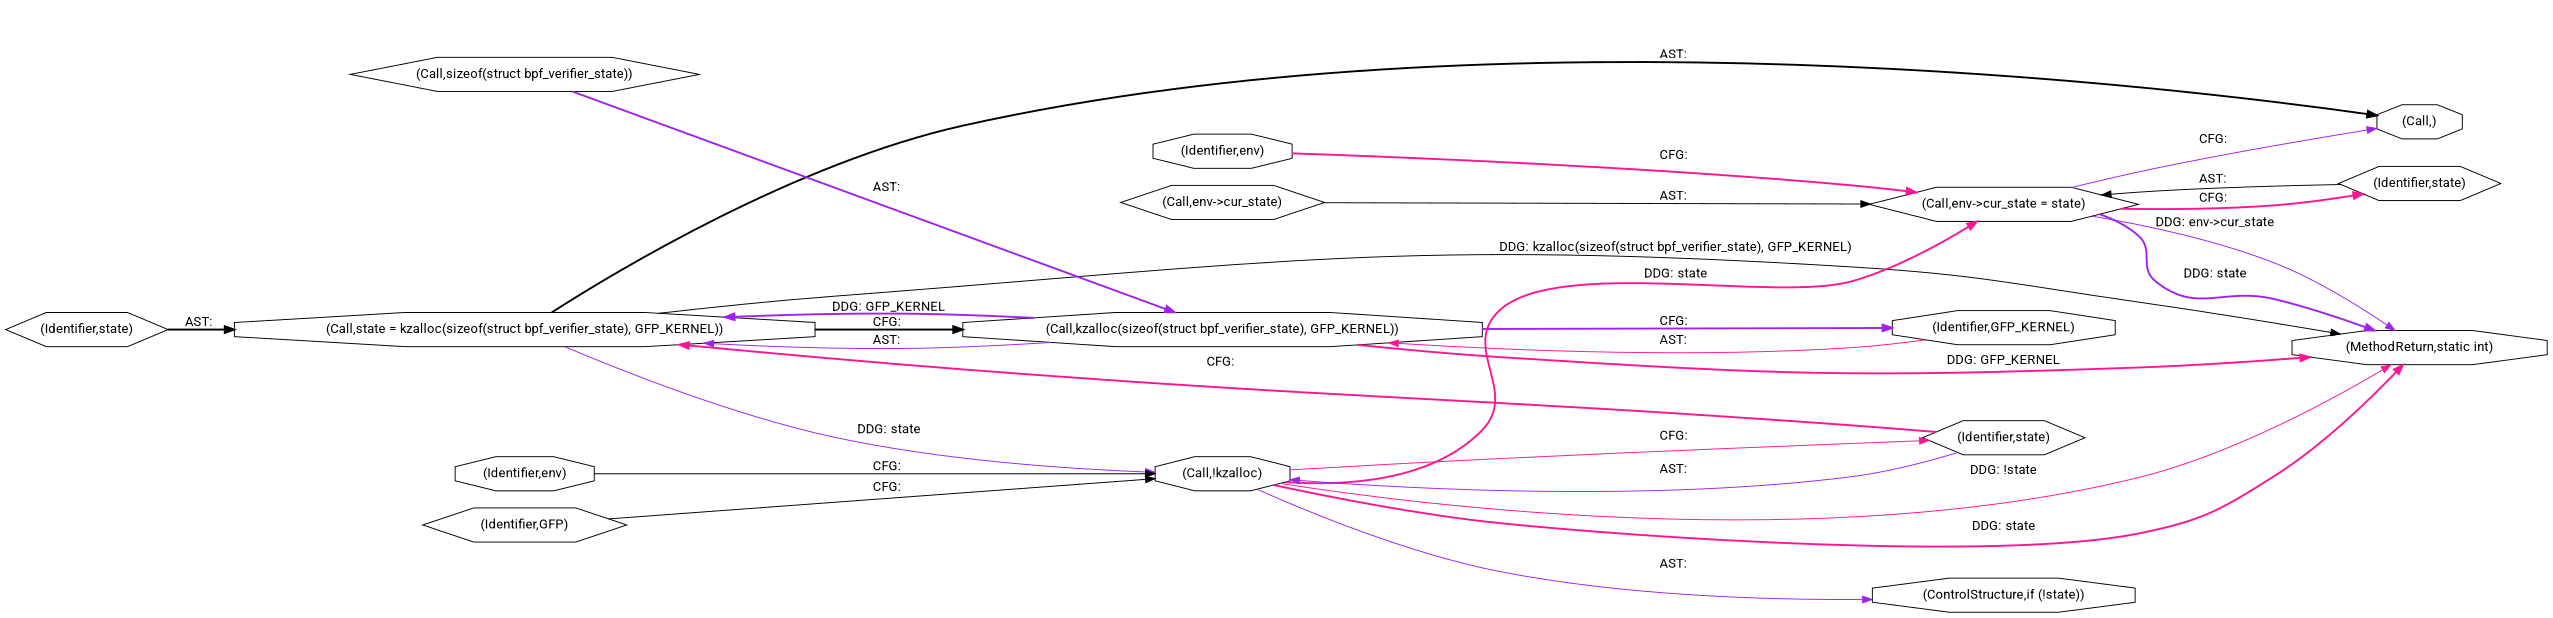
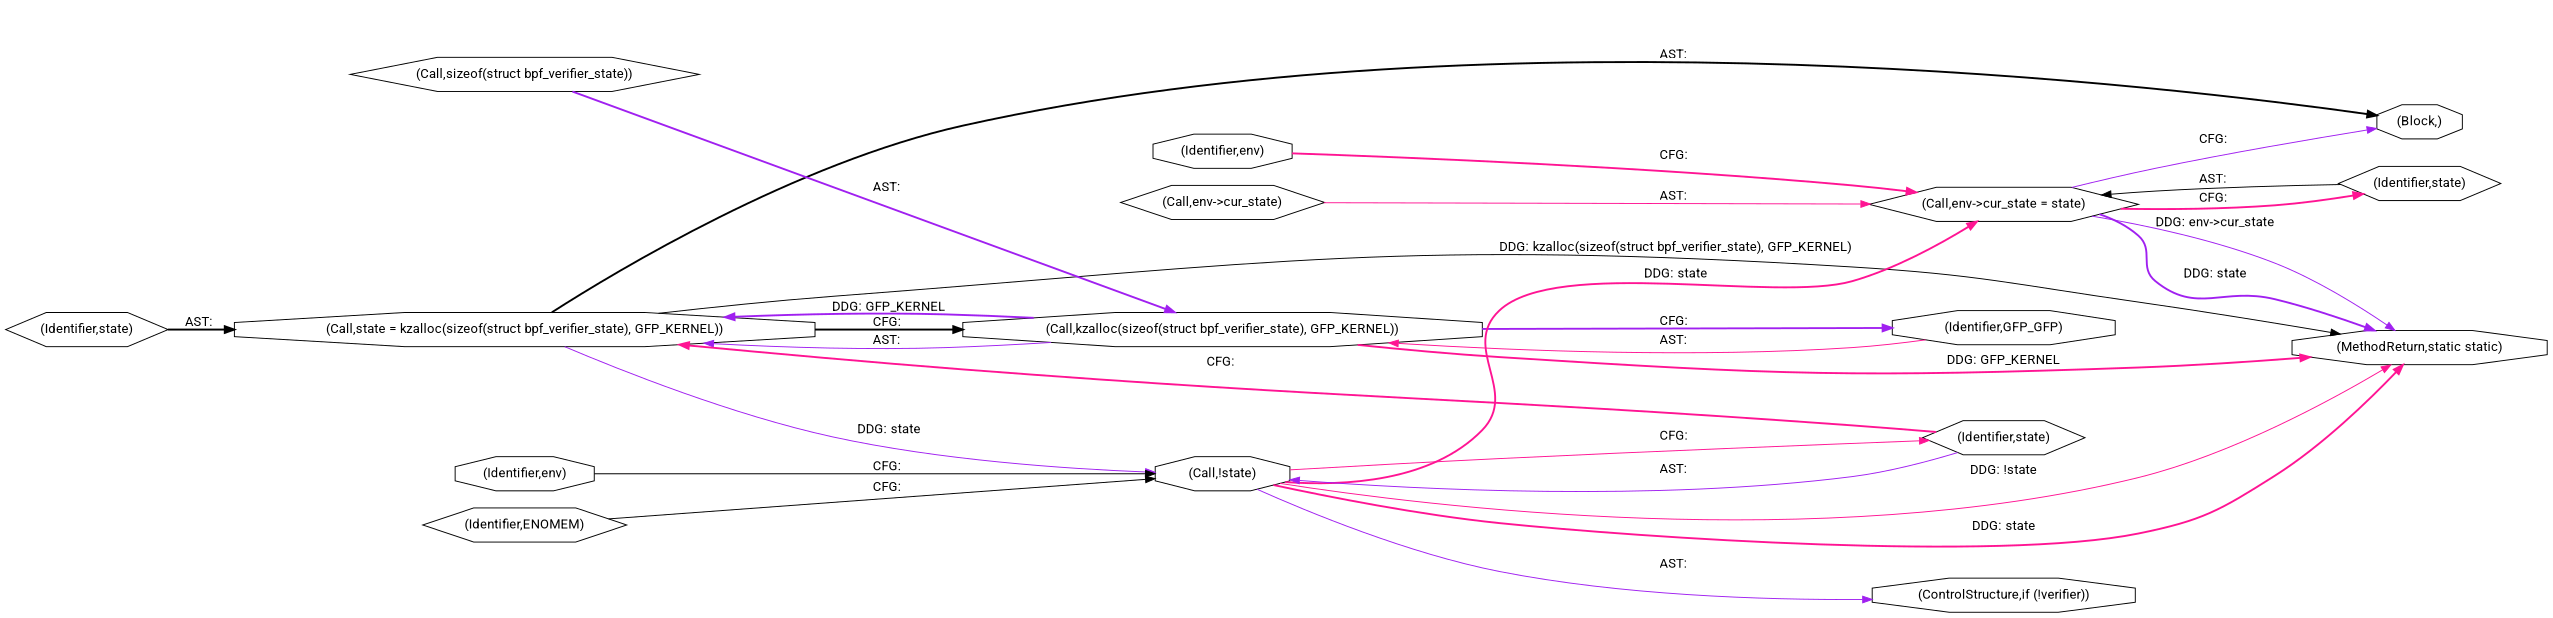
(2420, 122) -> (2420, 122)
(1592, 203) -> (1592, 203)
(2004, 328) -> (2004, 328)
(2420, 348) -> (2420, 348)
(1223, 474) -> (1223, 474)
(525, 525) -> (525, 525)
(2004, 595) -> (2004, 595)
